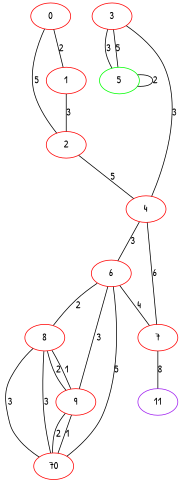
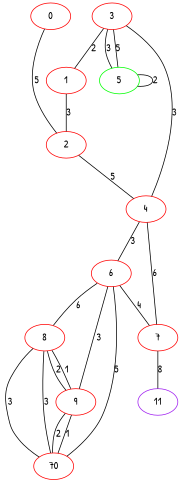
(58, 48) -> (89, 48)
(78, 306) -> (78, 306)
